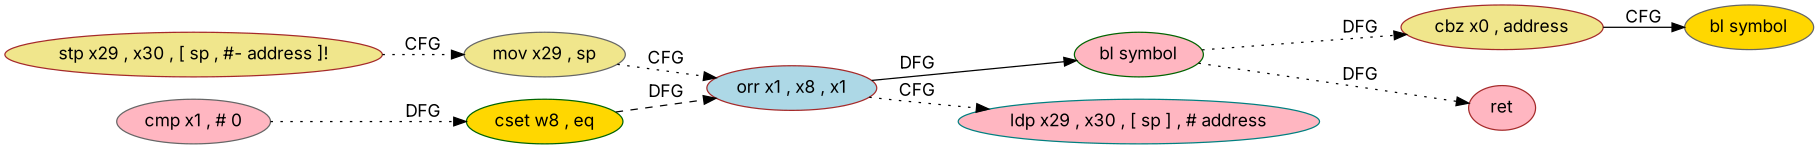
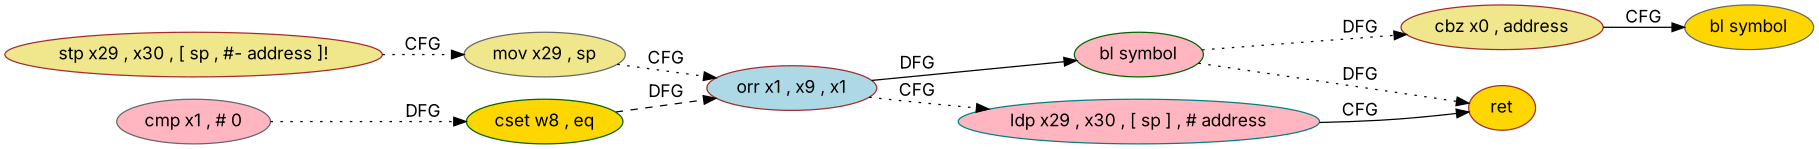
(792, 88) -> (792, 88)
(1502, 108) -> (1502, 108)
none -> (1388, 120)
